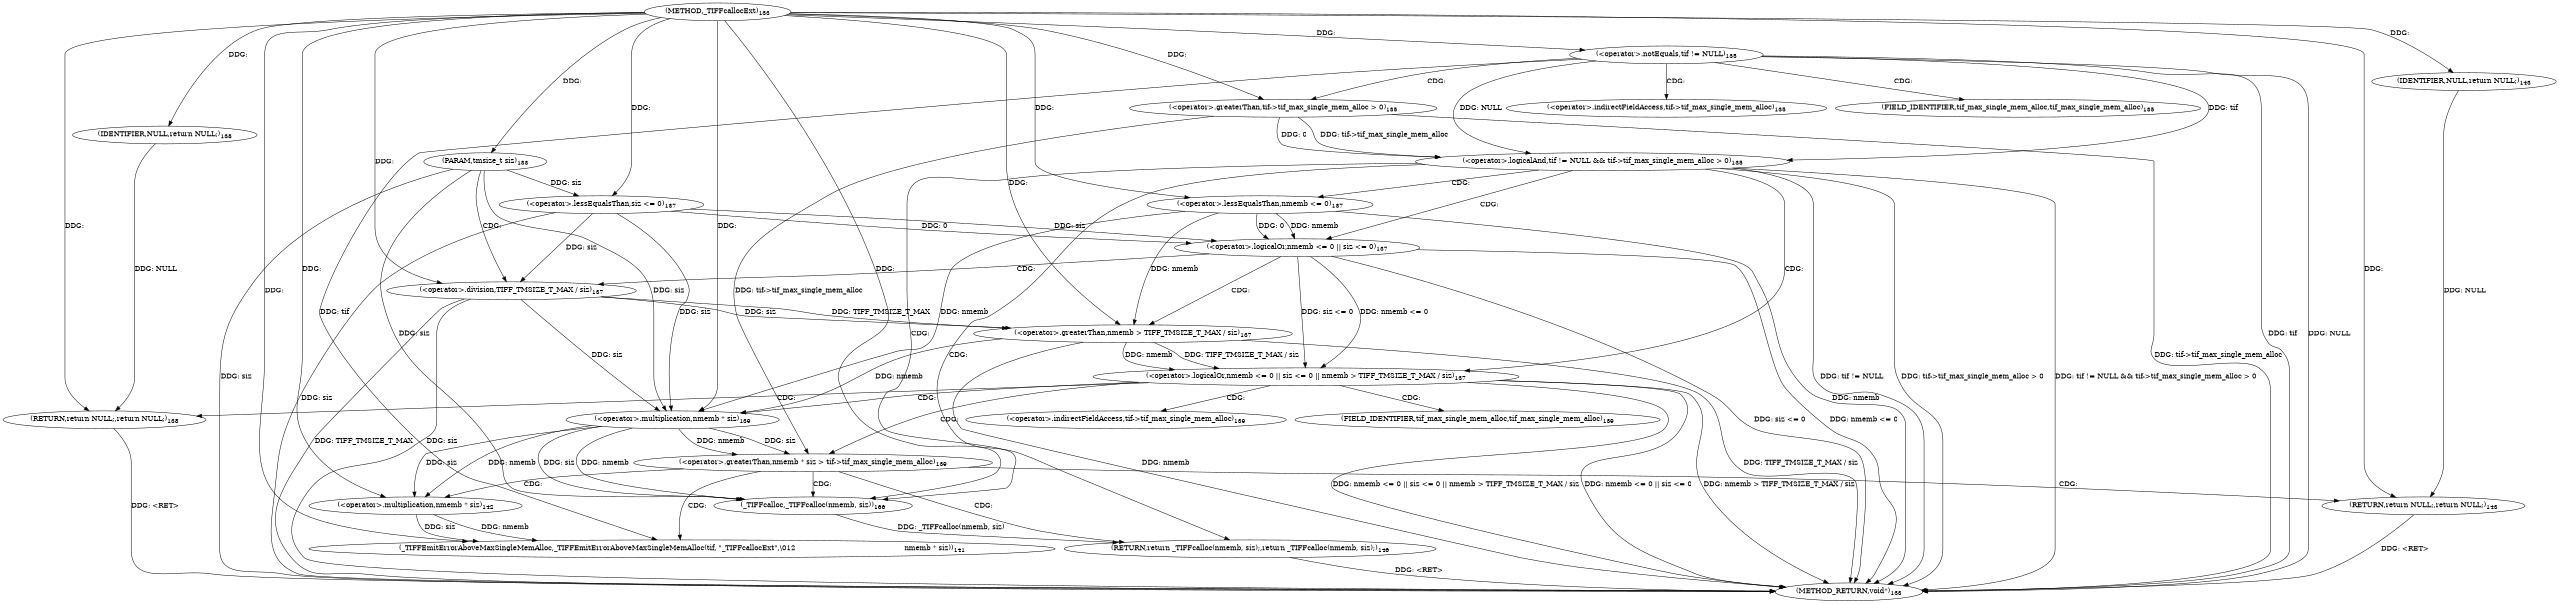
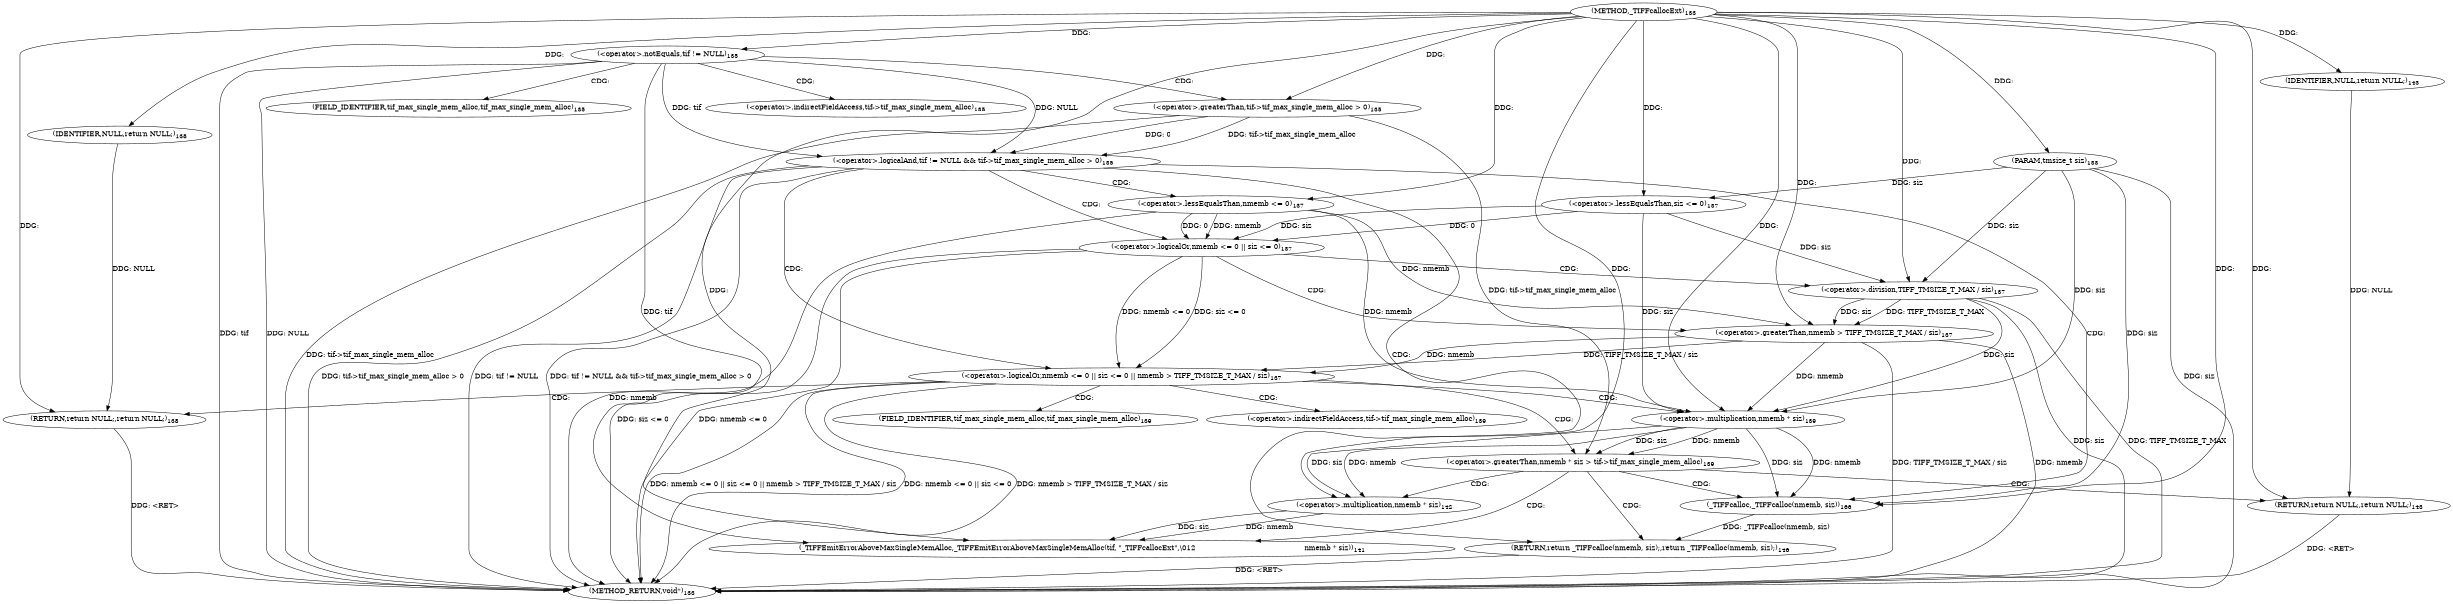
(493, 226) -> (2003, 226)
(279, 560) -> none
